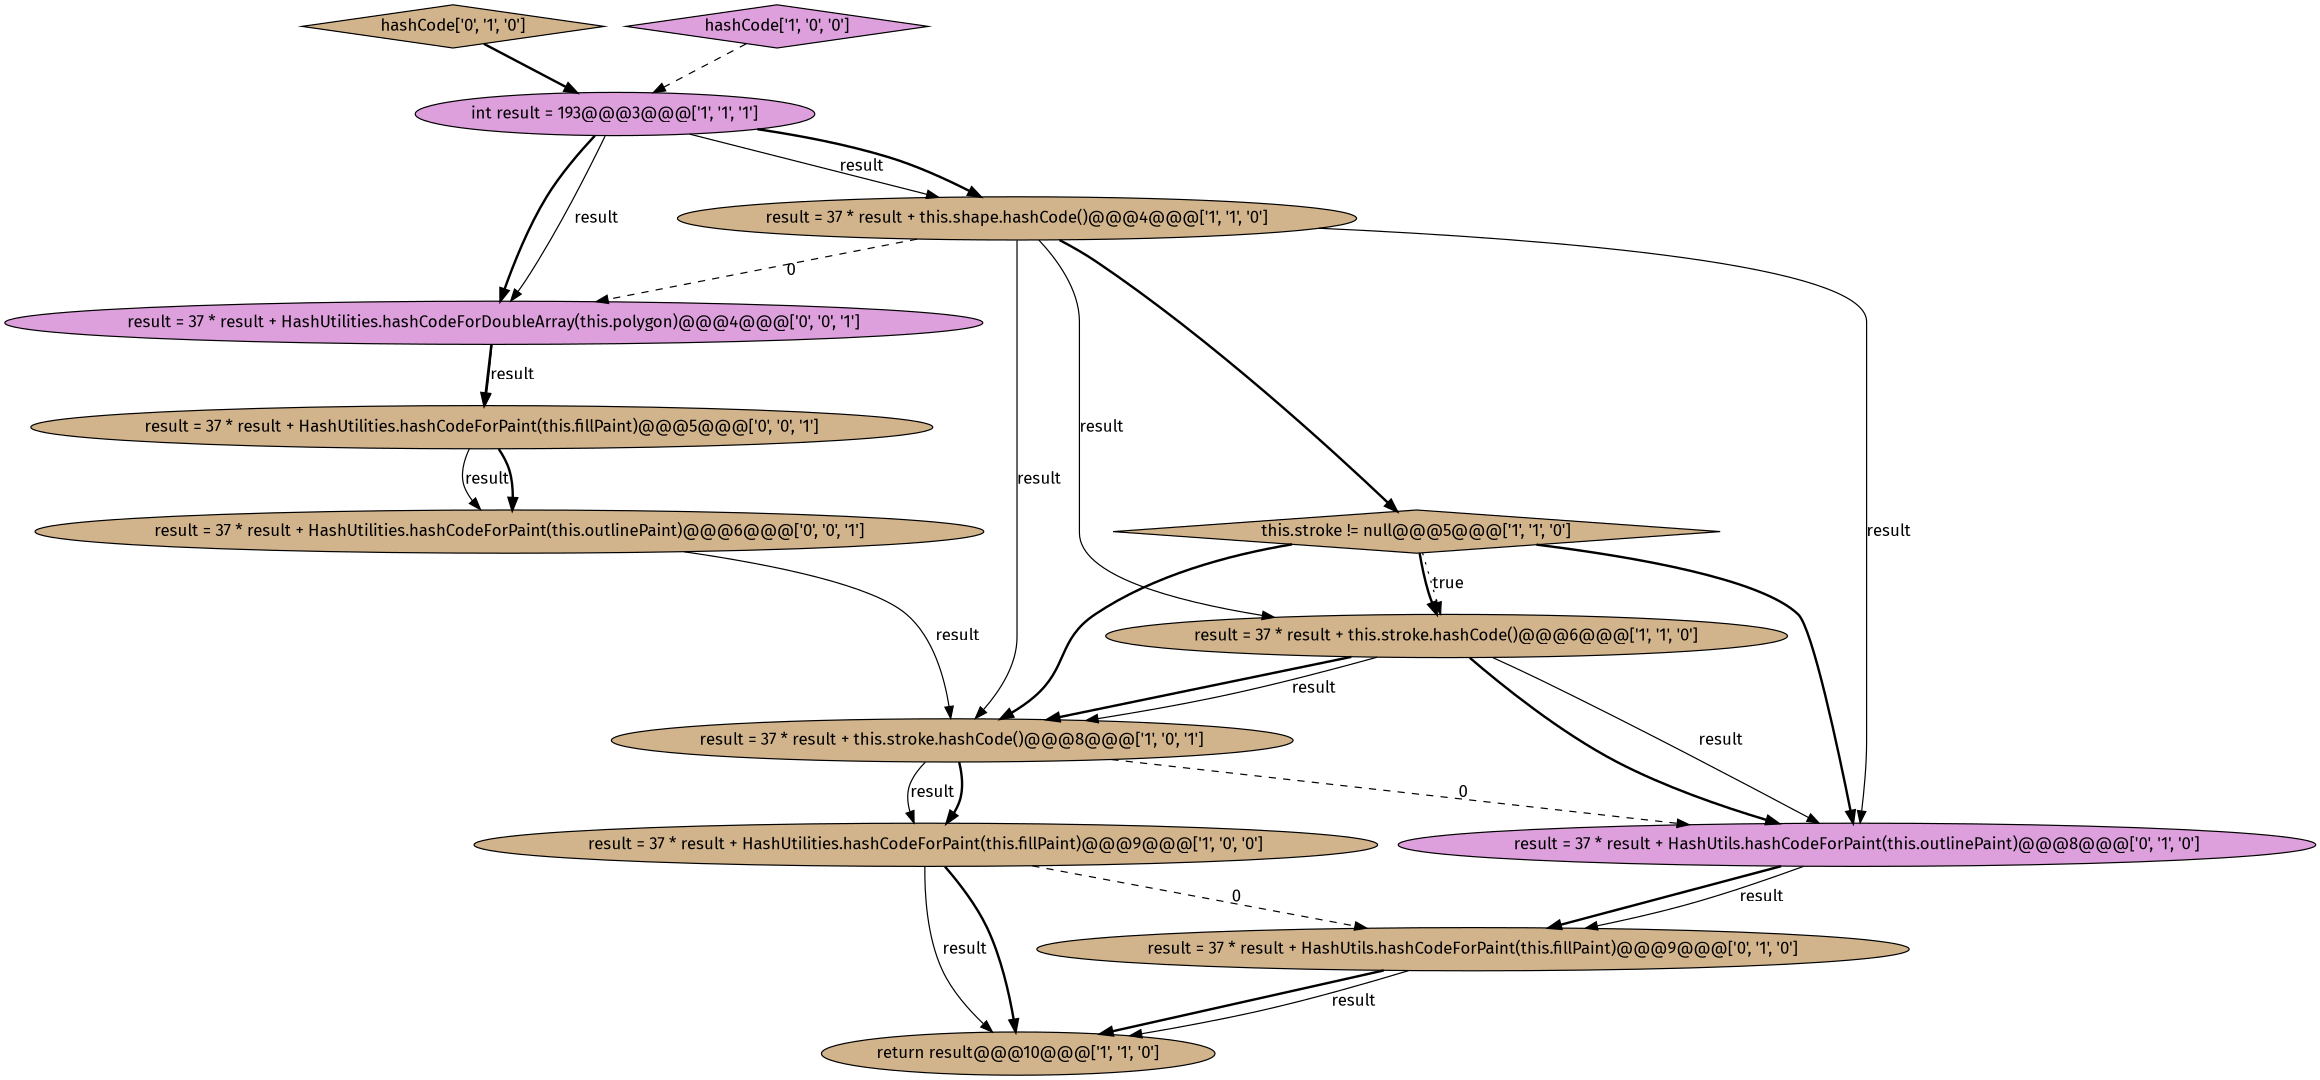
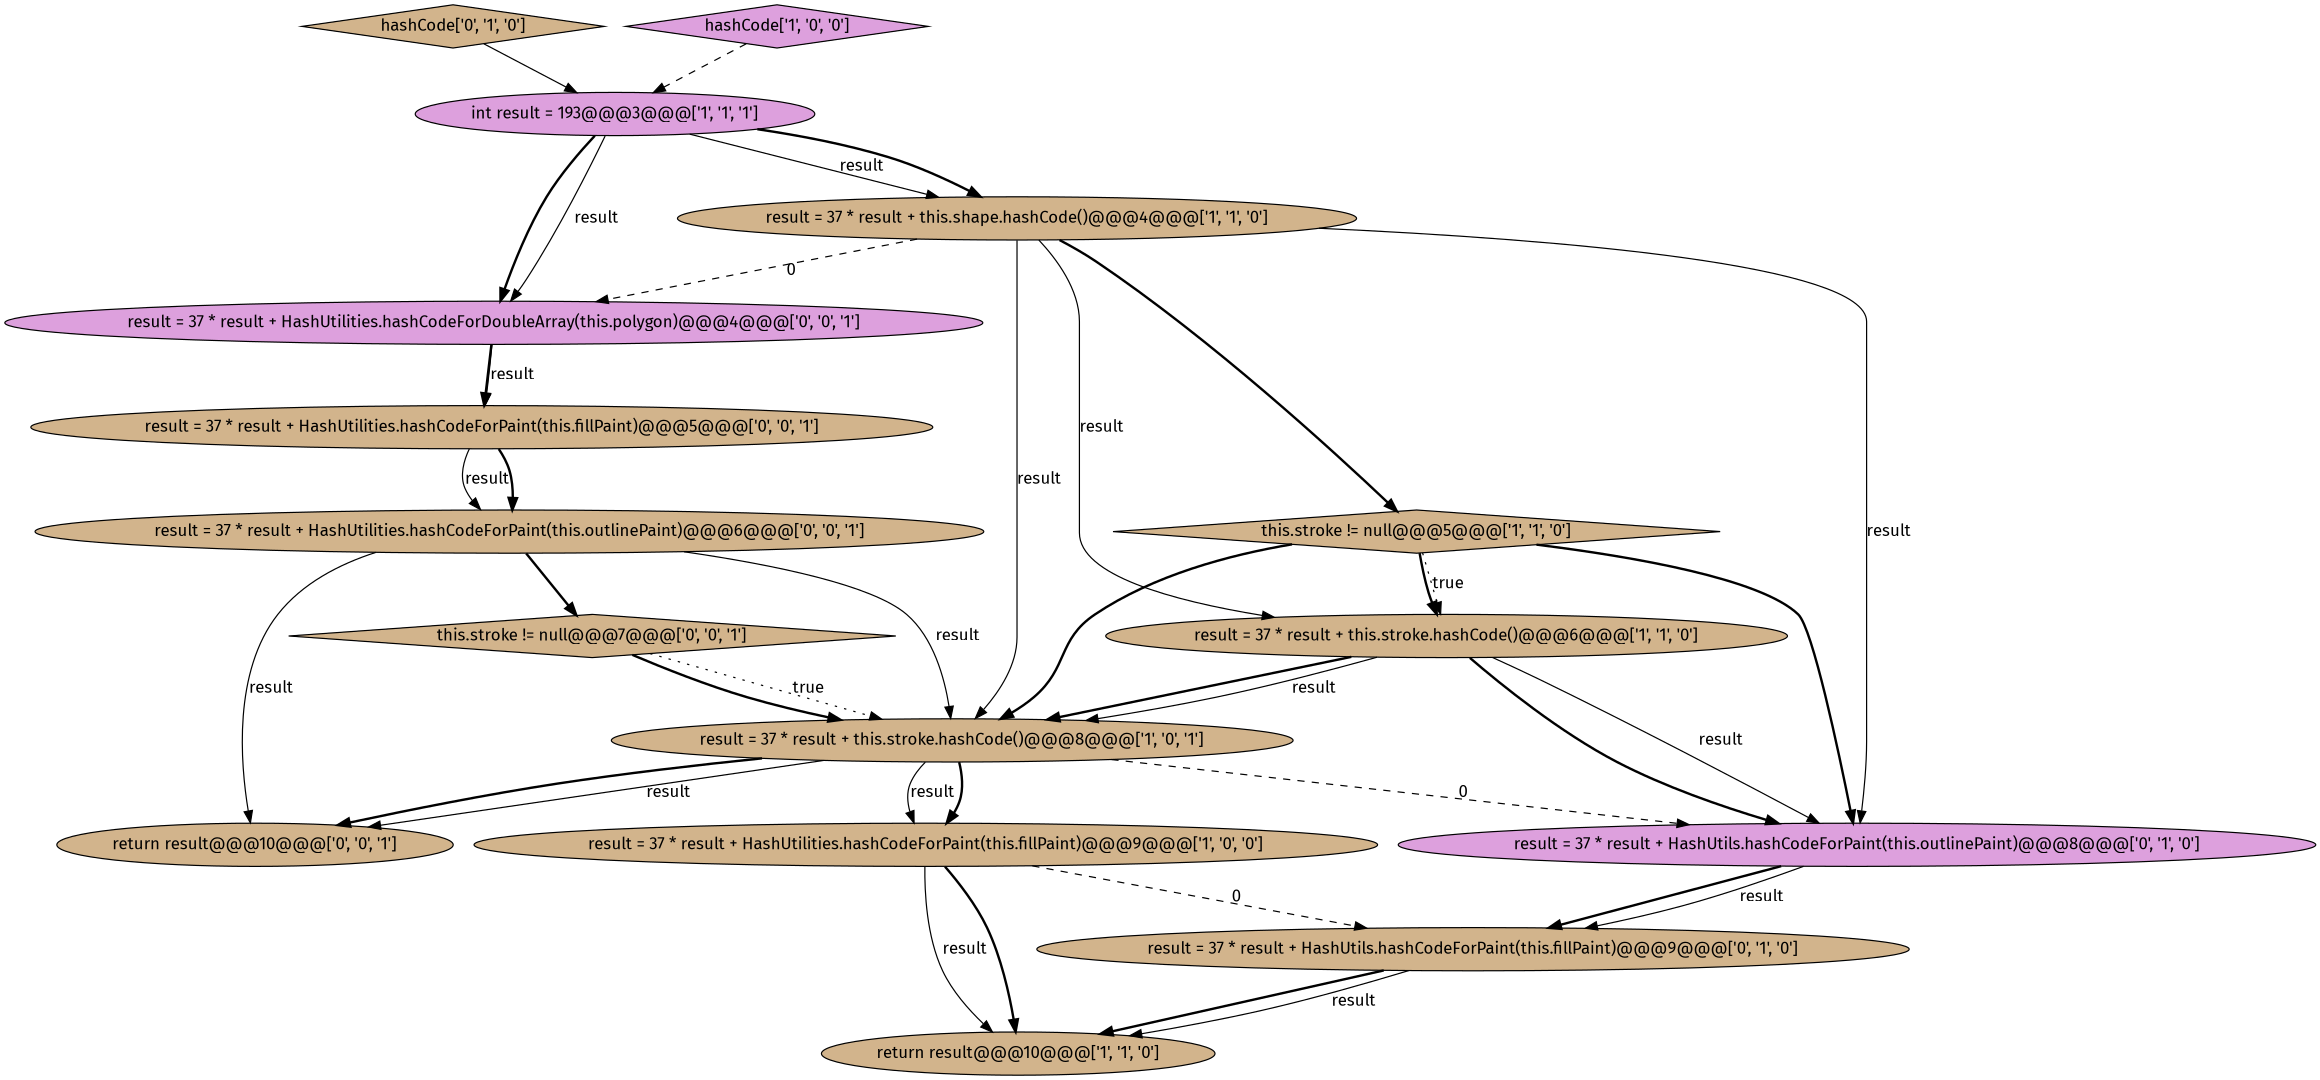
(525, 65) -> (525, 65)
none -> (592, 636)
none -> (255, 845)
